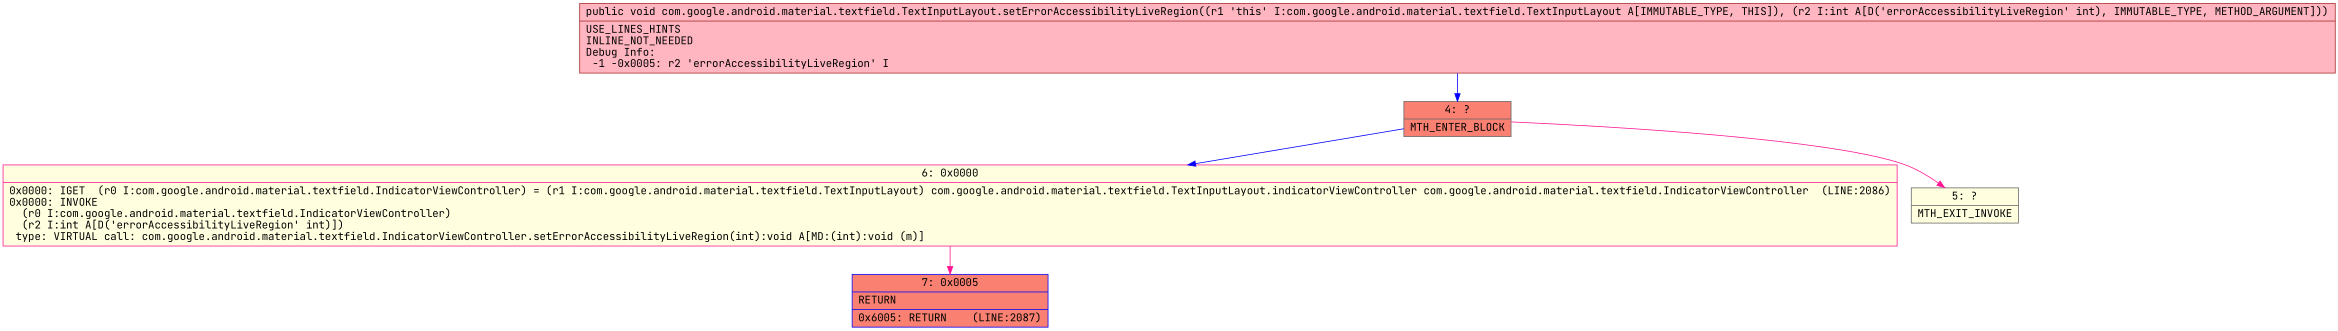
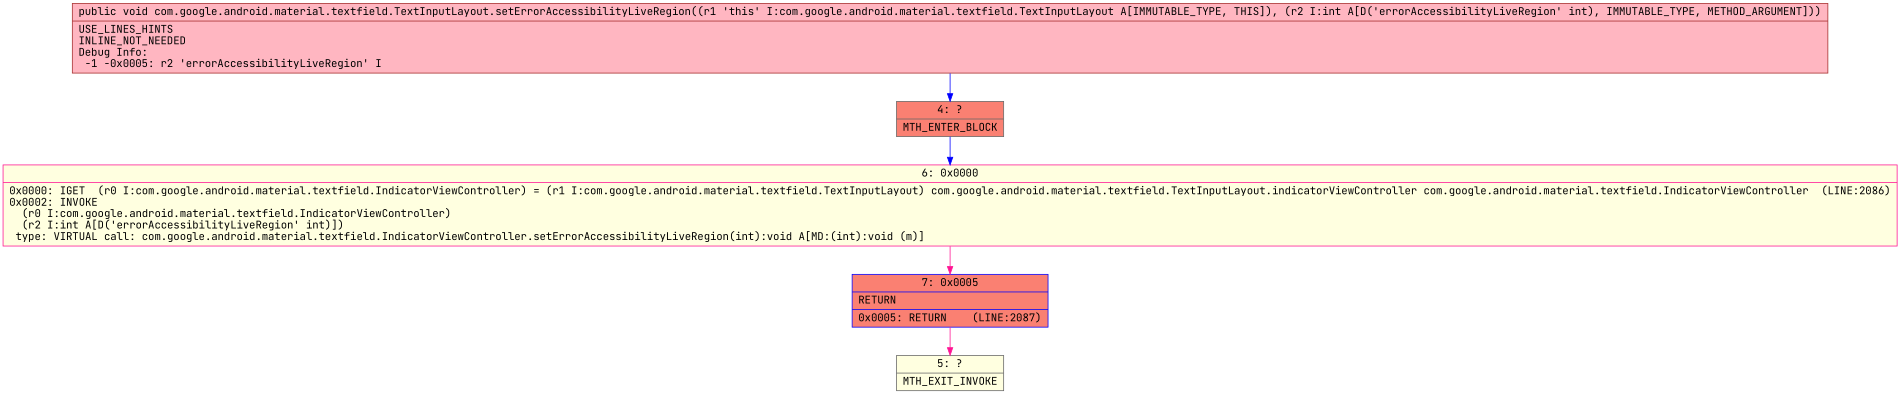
(1728, 136) -> (950, 337)
(60, 202) -> (60, 202)
(950, 318) -> (950, 318)
